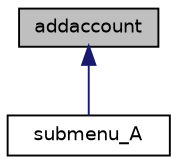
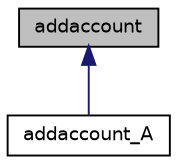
(89, 135) -> (89, 135)
